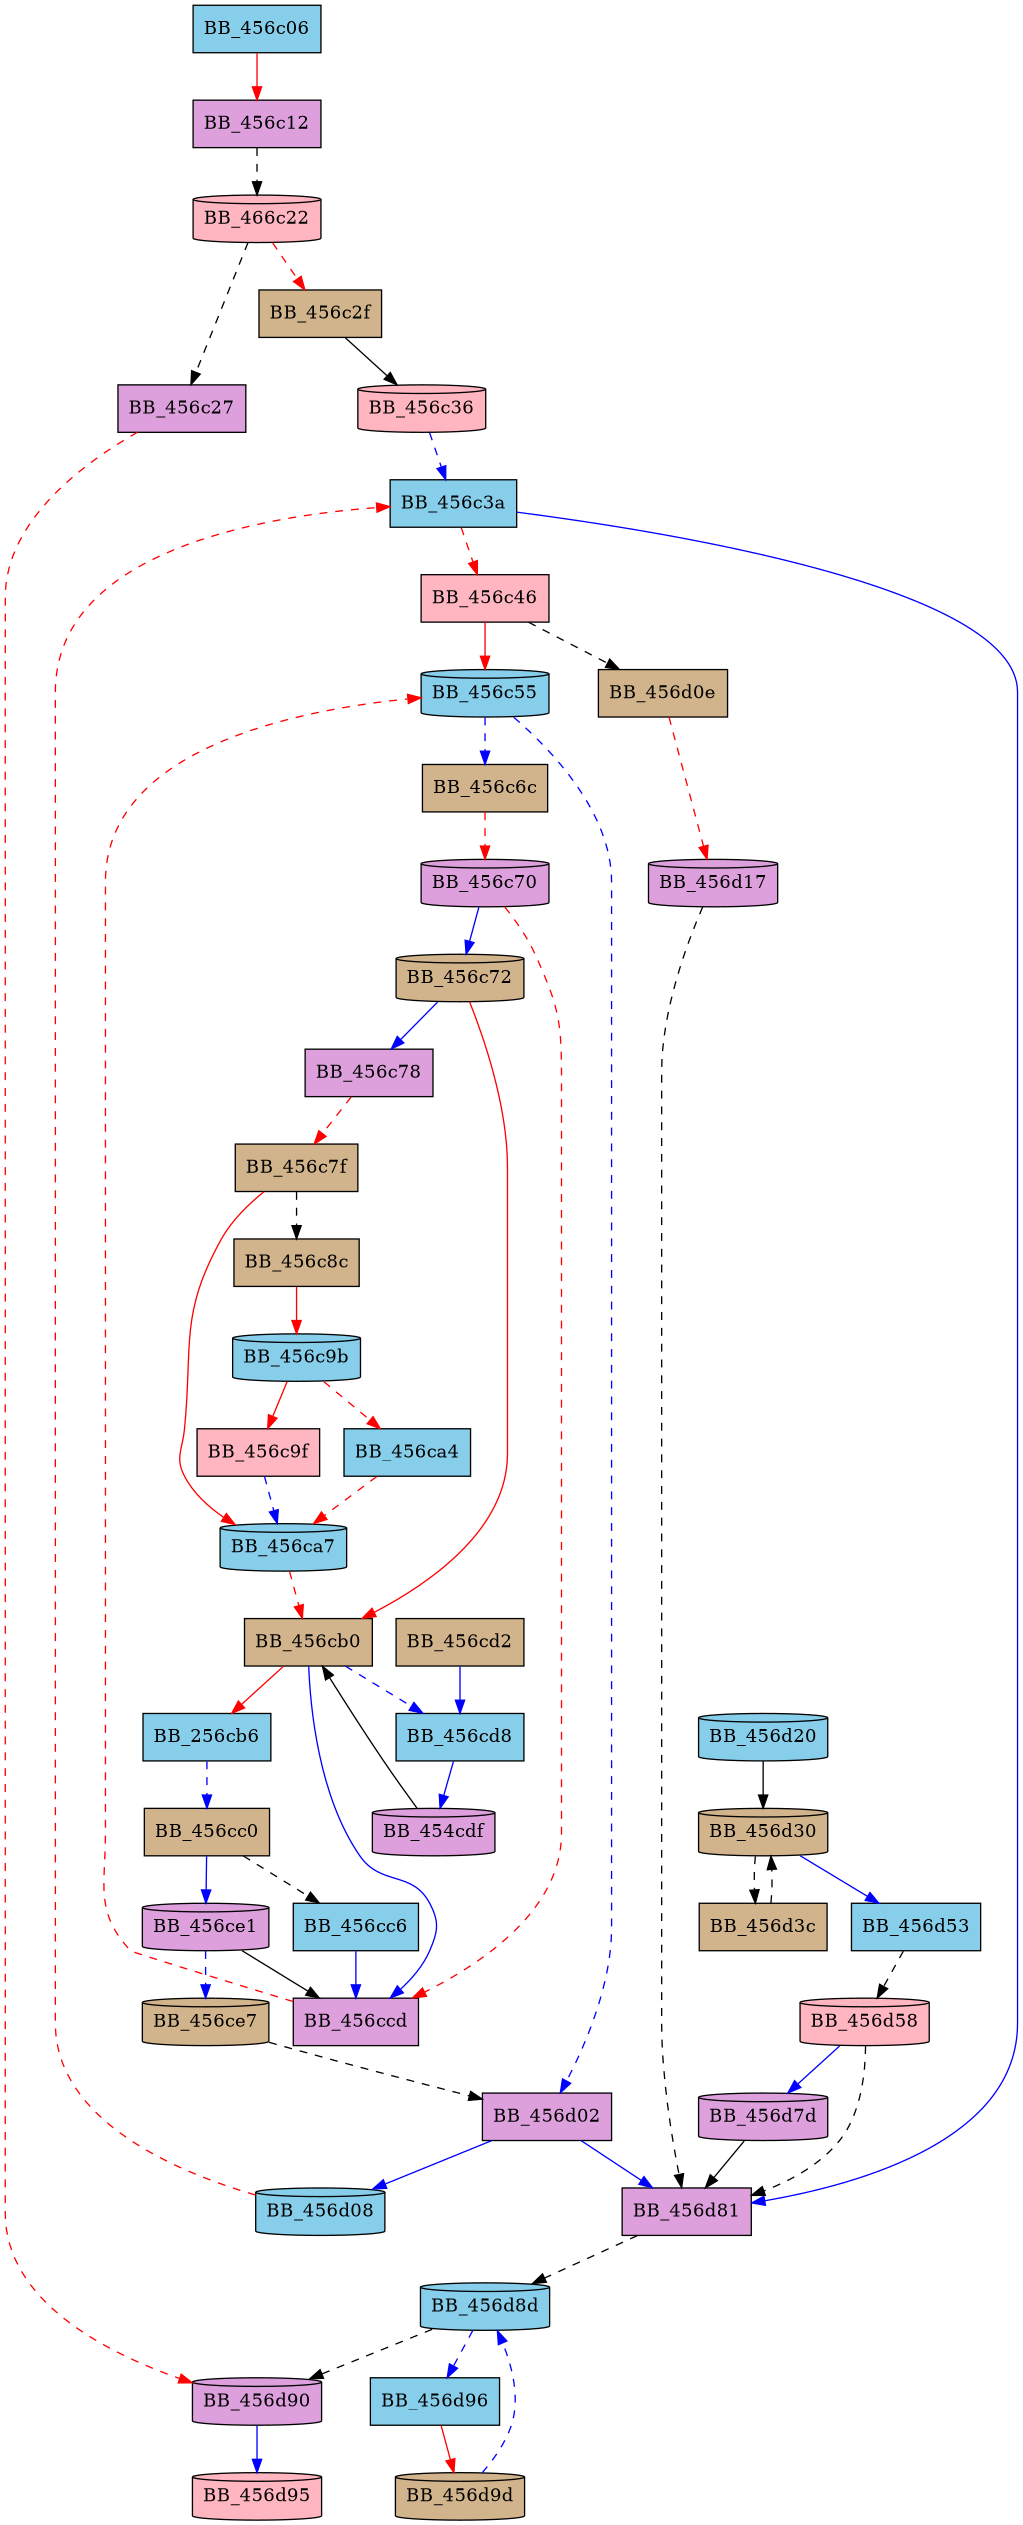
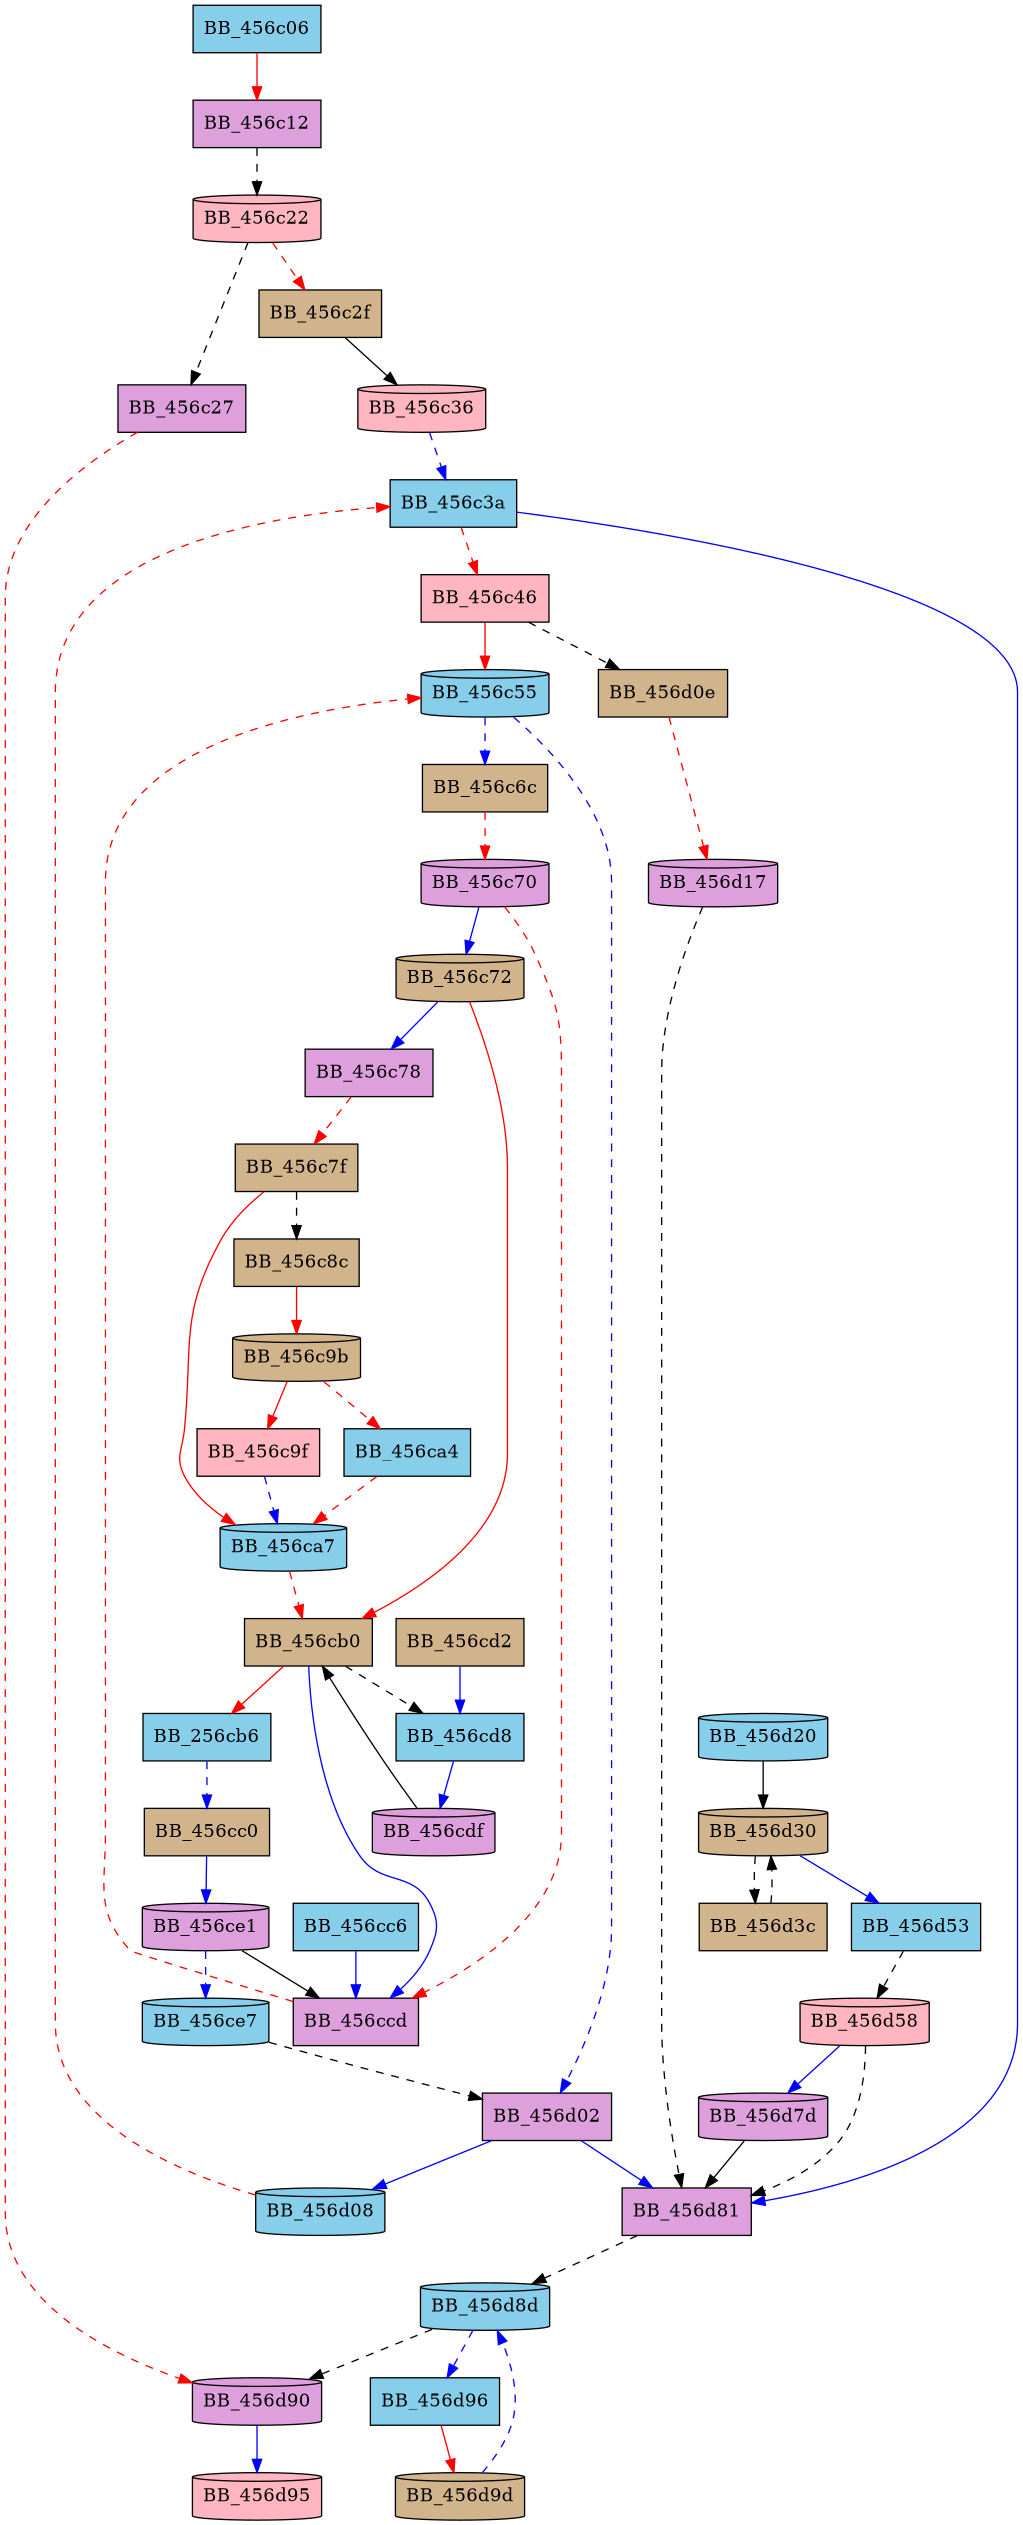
(257, 219) -> (257, 219)
(297, 1358) -> (297, 1358)
(378, 1686) -> (378, 1686)
(434, 1832) -> (434, 1832)
(276, 1876) -> none
(206, 2022) -> (206, 2022)
